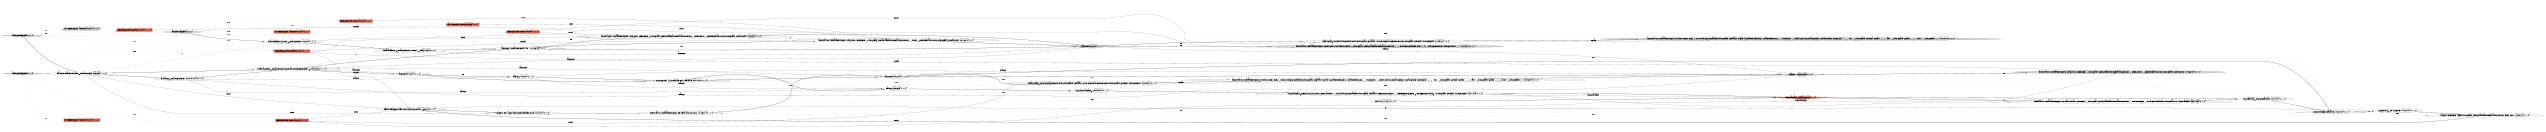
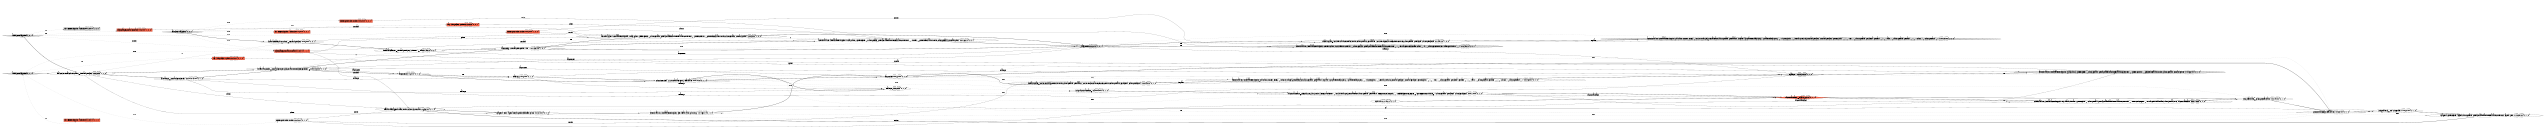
(135, 41) -> (135, 41)
none -> (228, 58)
(1629, 62) -> (1630, 63)
(1348, 76) -> (1348, 76)
(990, 90) -> (990, 90)
(292, 120) -> (292, 120)
